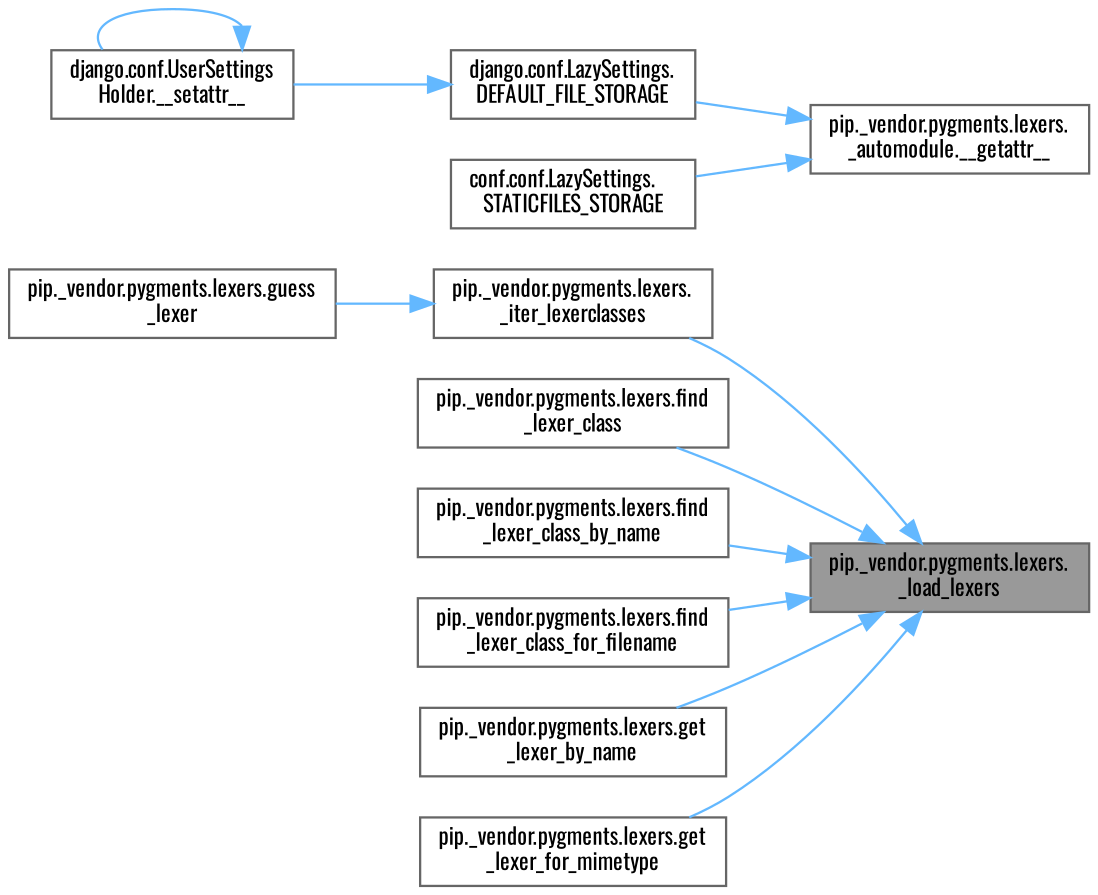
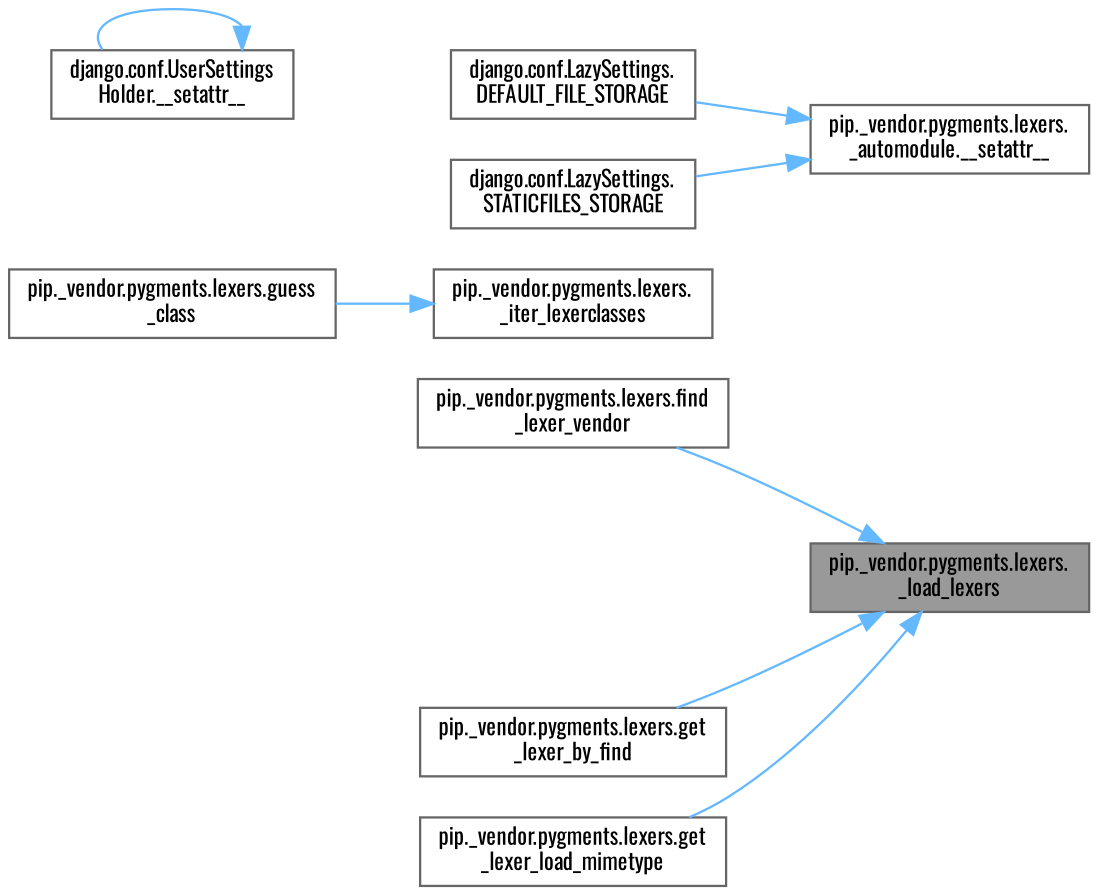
(361, 84) -> none
(950, 139) -> (950, 139)
(573, 194) -> (573, 194)
(172, 304) -> (172, 304)
(573, 413) -> (573, 413)
(808, 420) -> none
(573, 523) -> none
(573, 632) -> none
(573, 742) -> (573, 742)
(573, 852) -> (573, 852)
